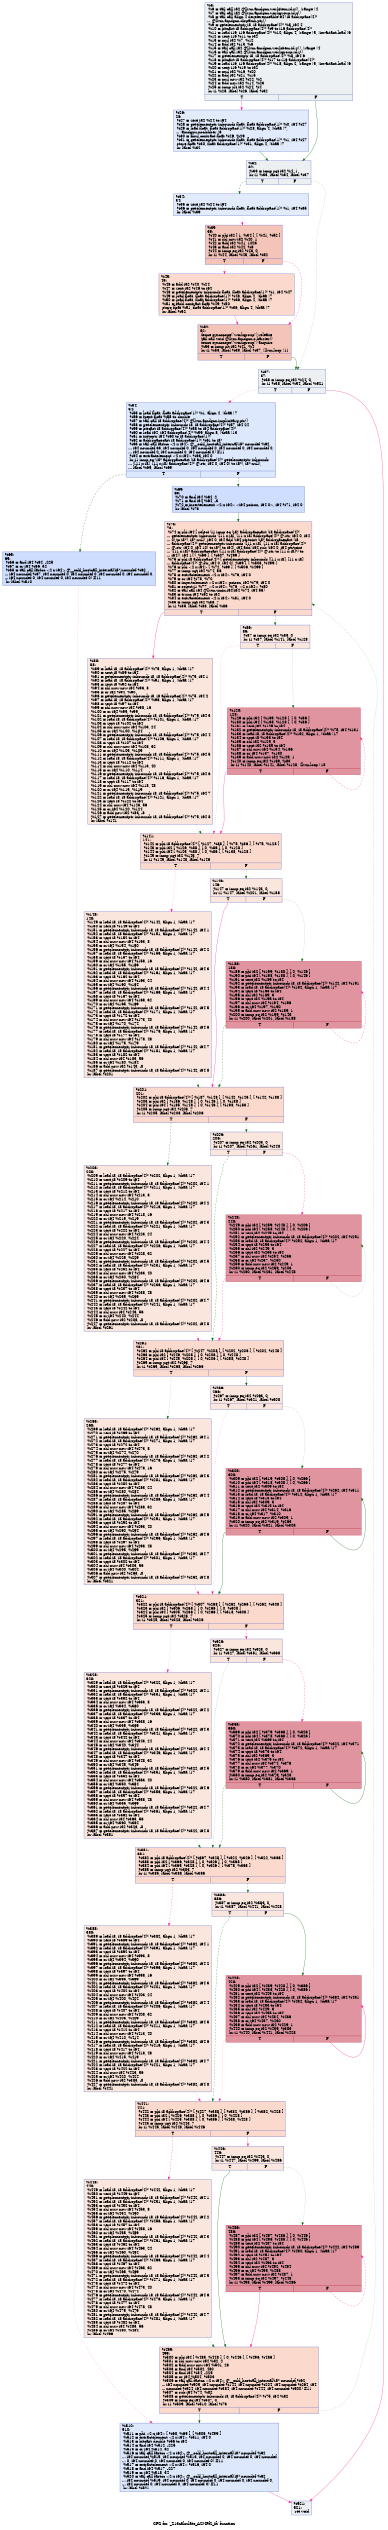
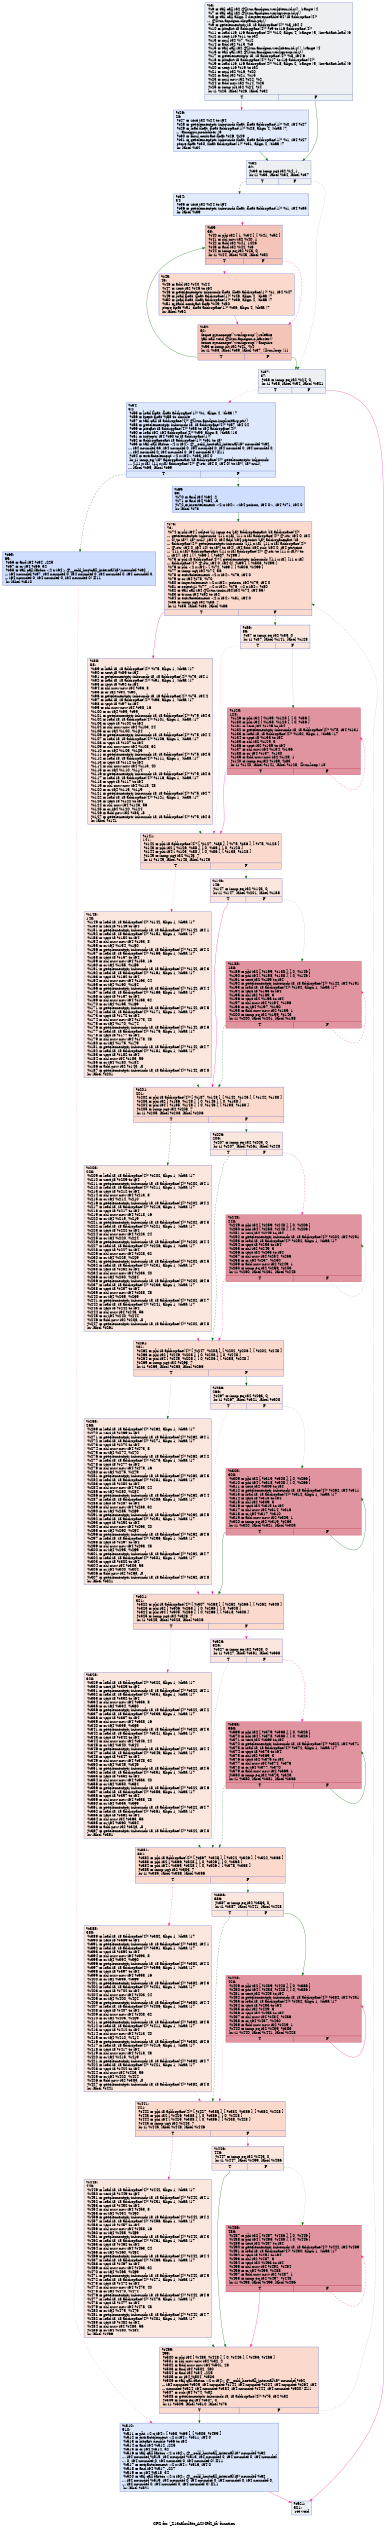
none -> (147, 302)
(113, 1991) -> (113, 1991)
